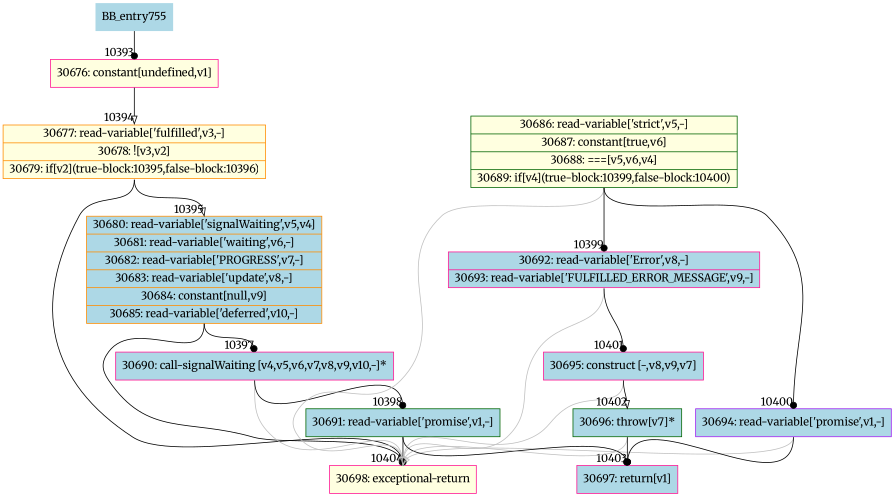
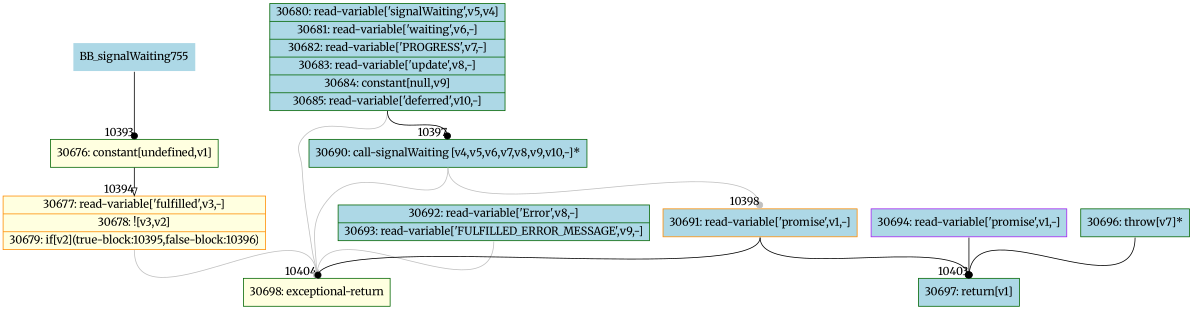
(134, 17) -> (134, 57)
(134, 73) -> (134, 153)
(604, 152) -> none
(165, 198) -> none
(204, 270) -> (387, 57)
(604, 270) -> (494, 223)
(255, 366) -> (448, 153)
(623, 366) -> none
(297, 402) -> (601, 188)
(112, 422) -> (222, 265)
(403, 423) -> (760, 223)
(179, 424) -> (300, 155)
(305, 449) -> (355, 184)
(641, 453) -> none
(548, 454) -> none
(403, 479) -> (317, 292)
(627, 479) -> (969, 292)
